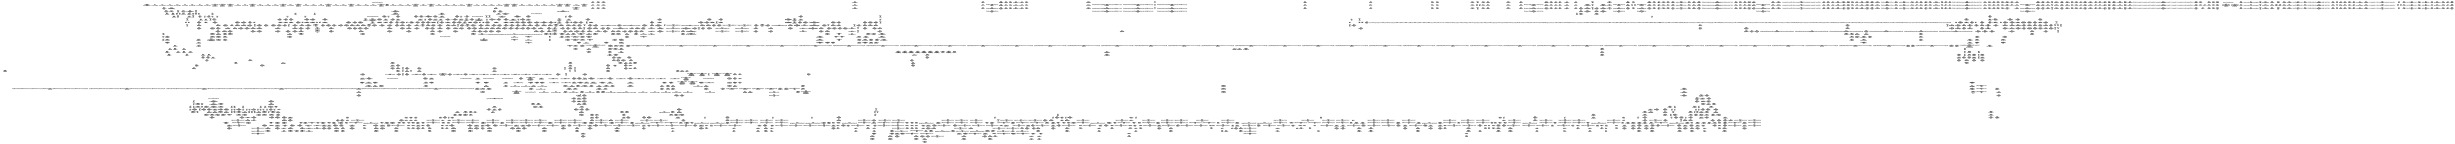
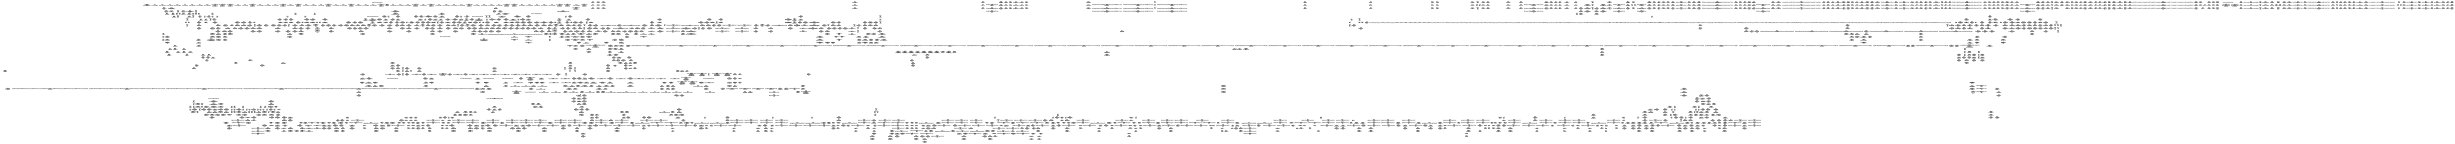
none -> (2012, 8)
(2062, 8) -> none
none -> (8, 89)
(292, 126) -> none
